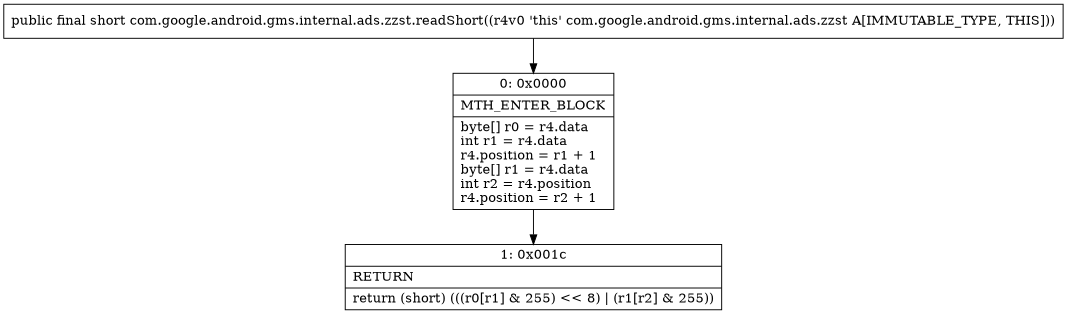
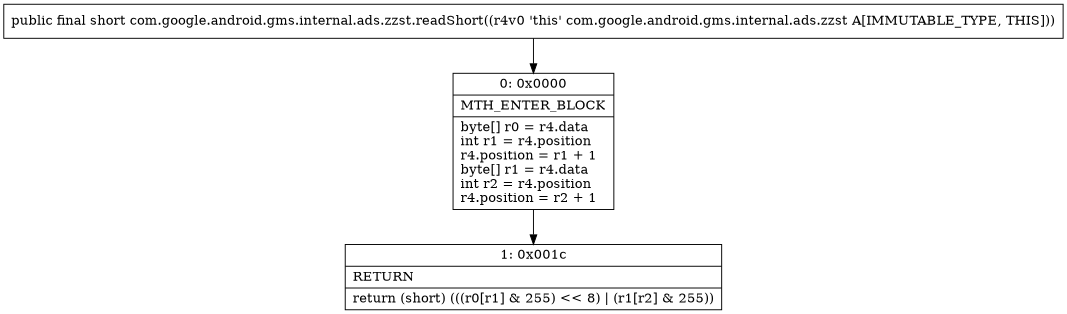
(514, 141) -> (526, 141)
